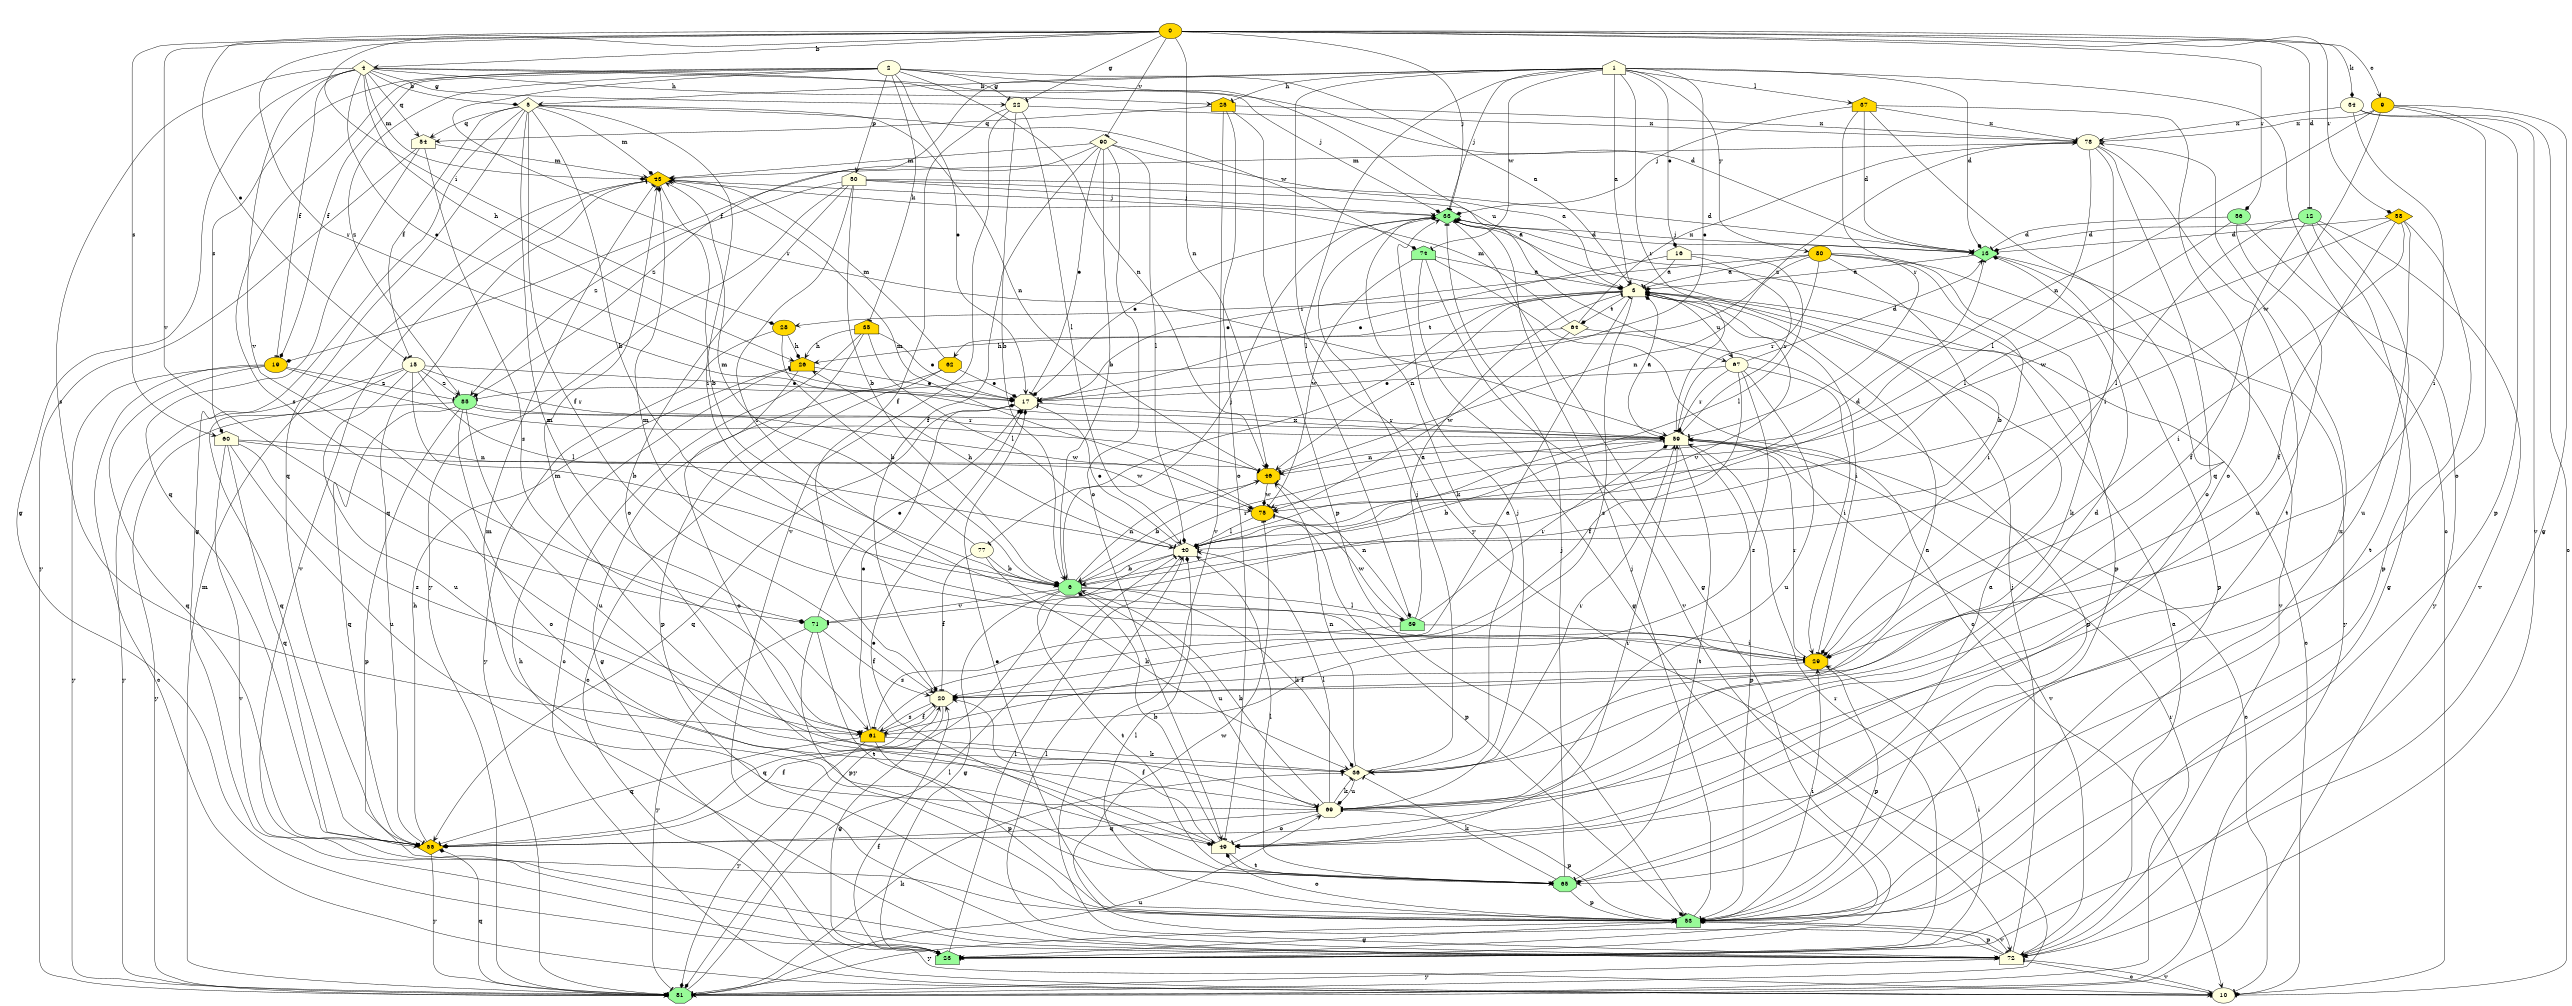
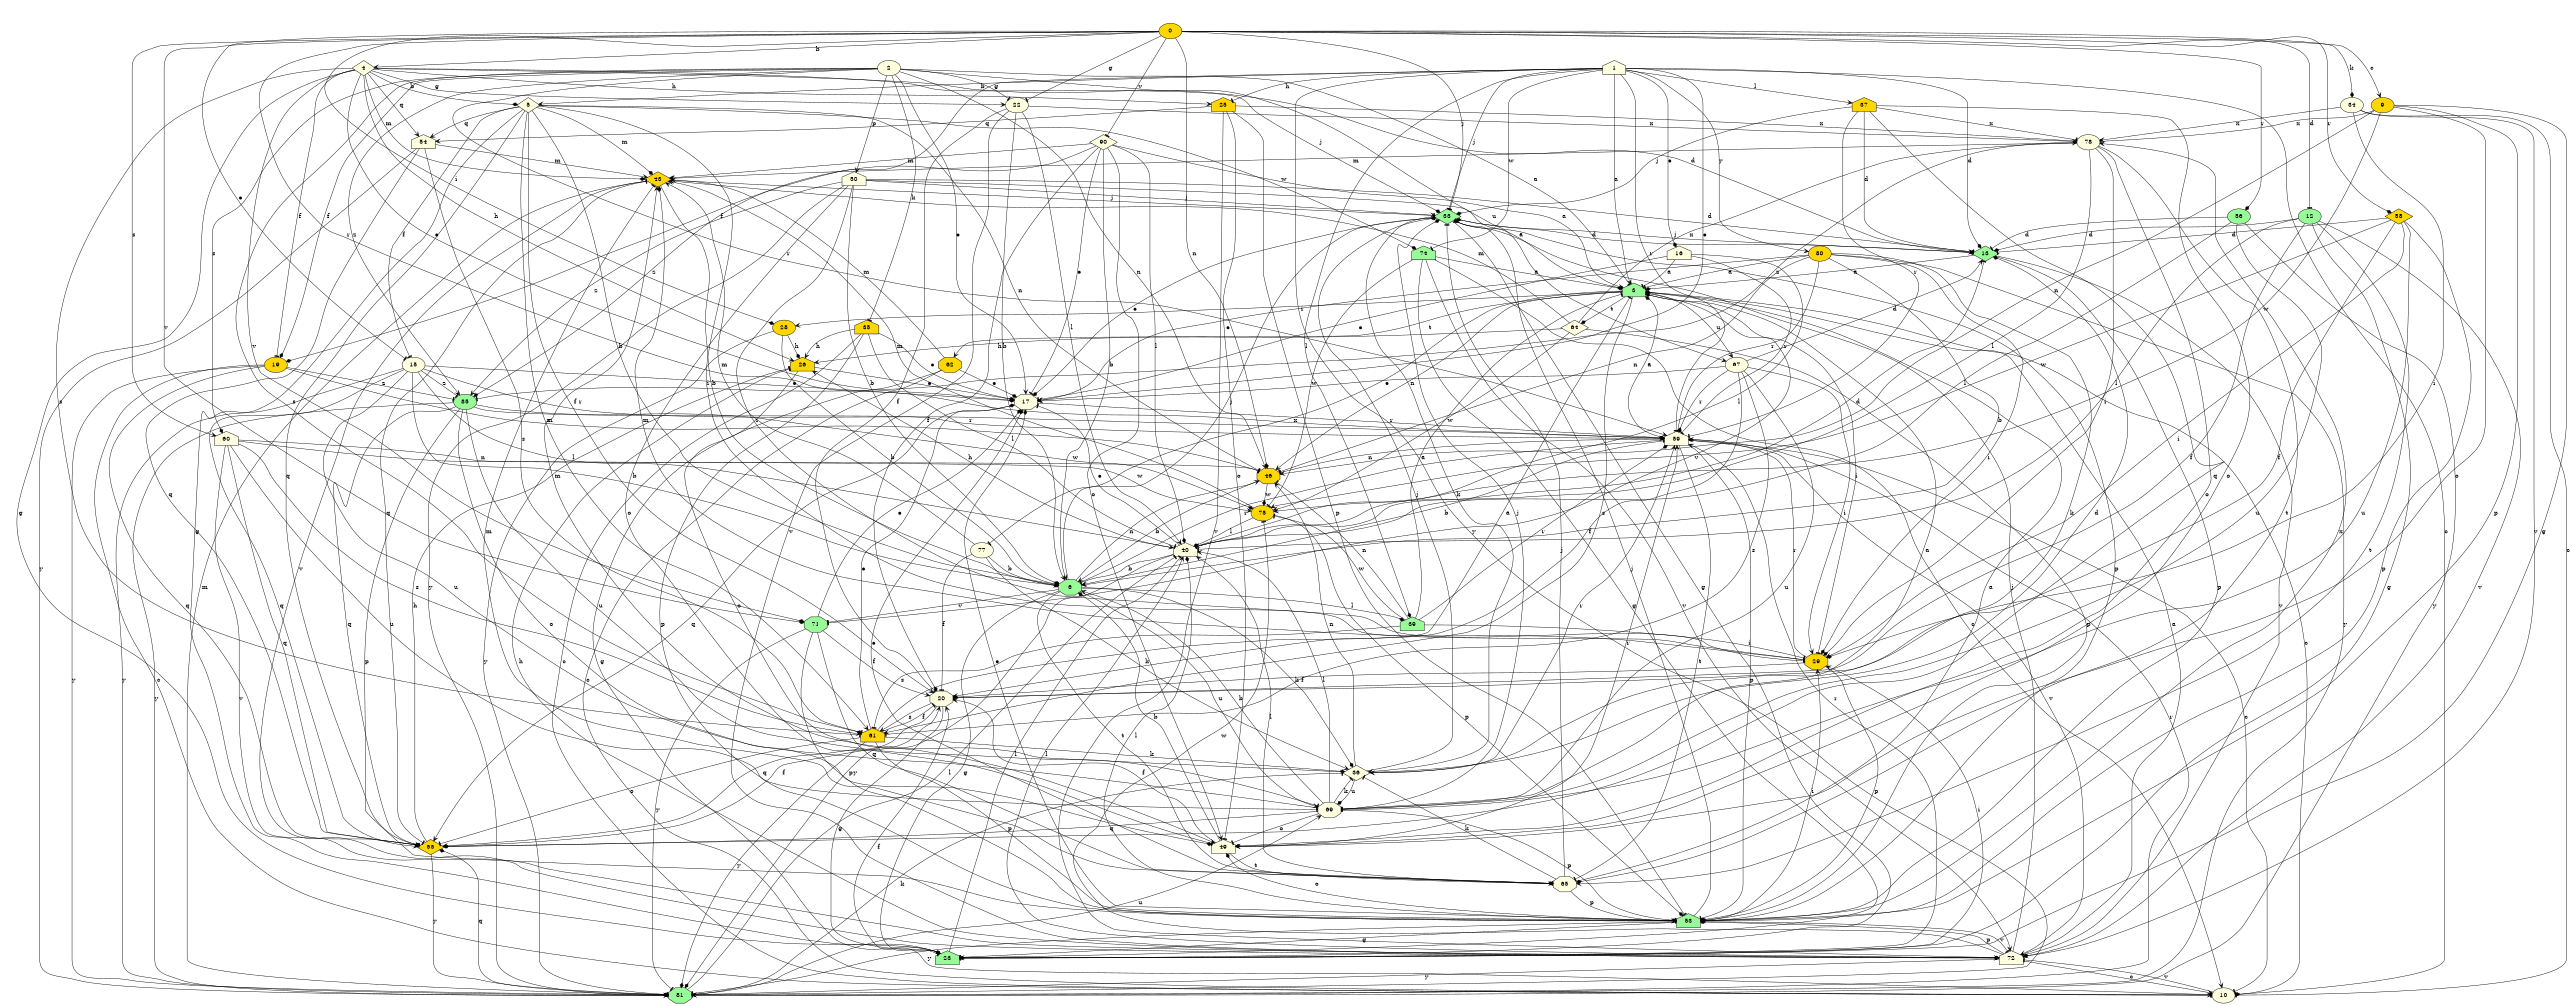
(1634, 291) -> (1634, 291)
(1523, 559) -> (1523, 559)
(874, 754) -> (874, 754)
(632, 791) -> (632, 791)
(1565, 884) -> (1565, 884)
